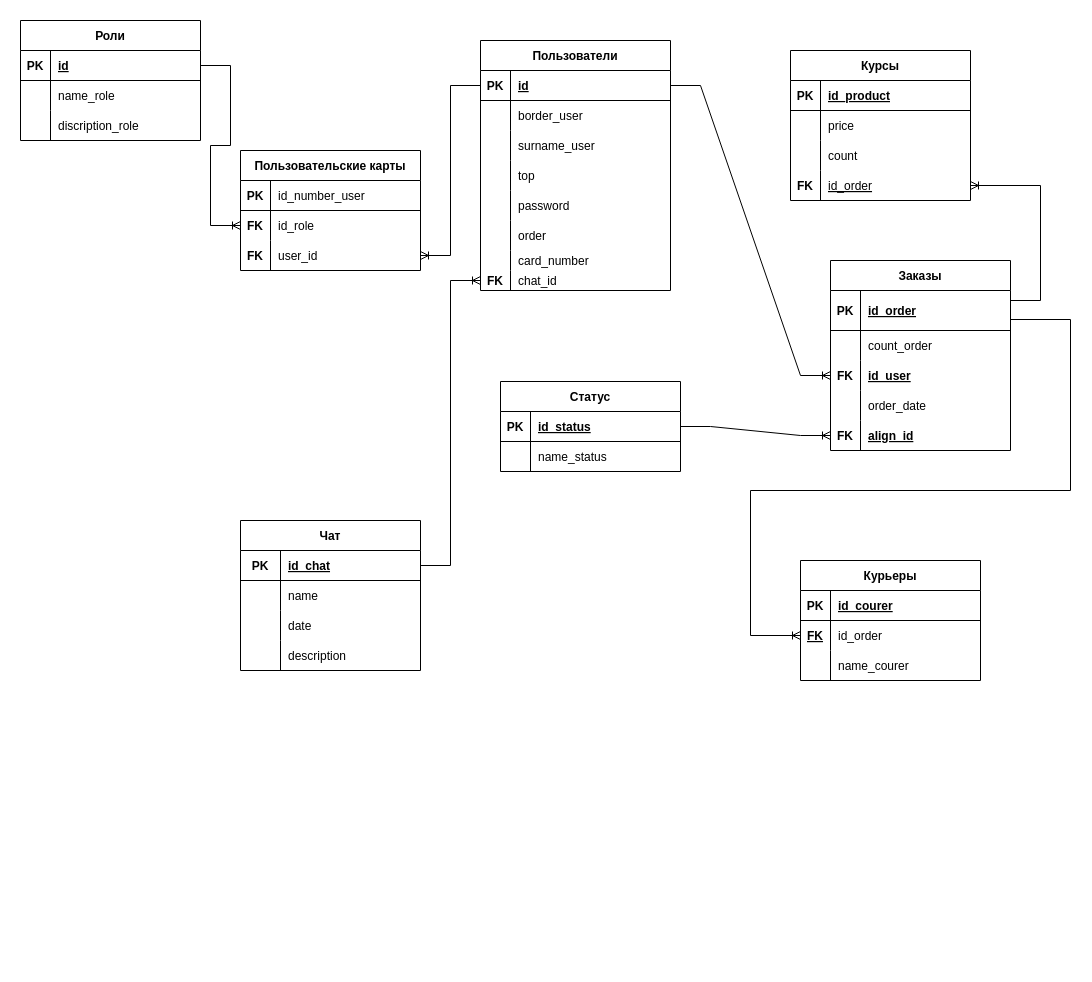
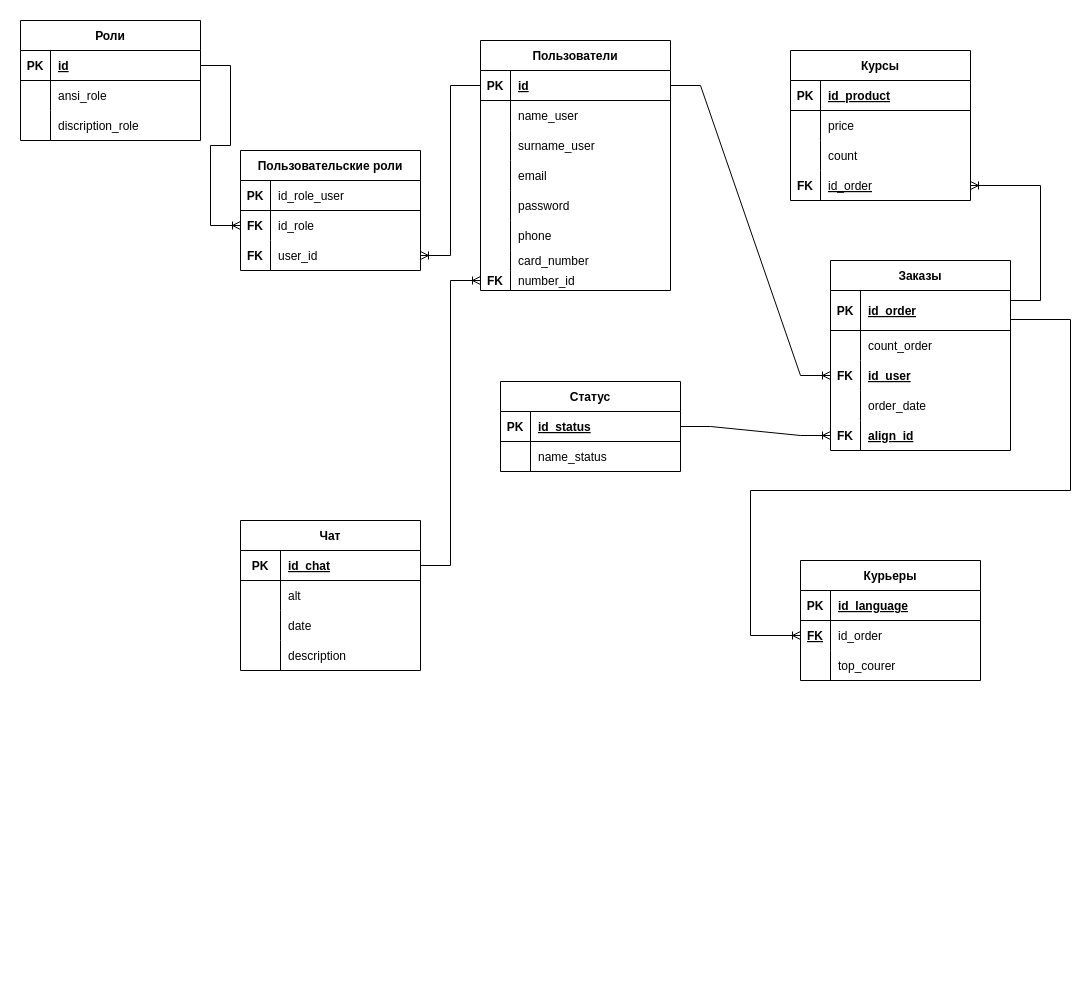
(87, 96) -> (85, 96)
(555, 116) -> (548, 116)
(330, 166) -> (330, 166)
(528, 176) -> (532, 176)
(323, 196) -> (315, 196)
(535, 236) -> (535, 236)
(540, 281) -> (547, 281)
(301, 596) -> (297, 596)
(867, 606) -> (872, 606)
(875, 666) -> (872, 666)
